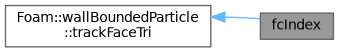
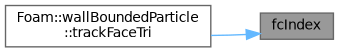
(243, 18) -> (229, 35)
